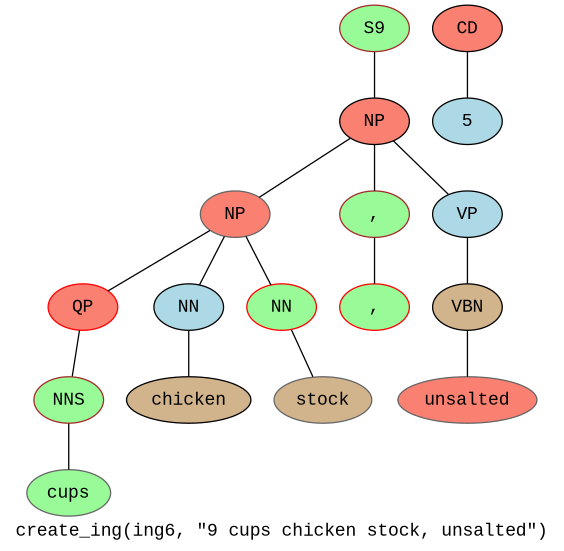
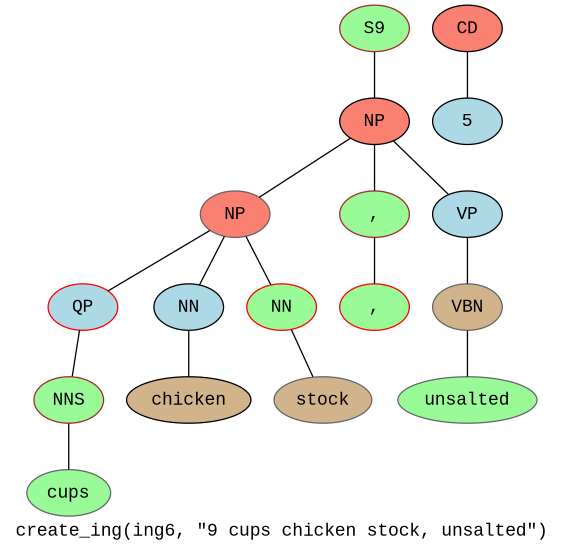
(83, 307) -> (83, 307)
(467, 307) -> (467, 307)
(467, 400) -> (467, 400)
